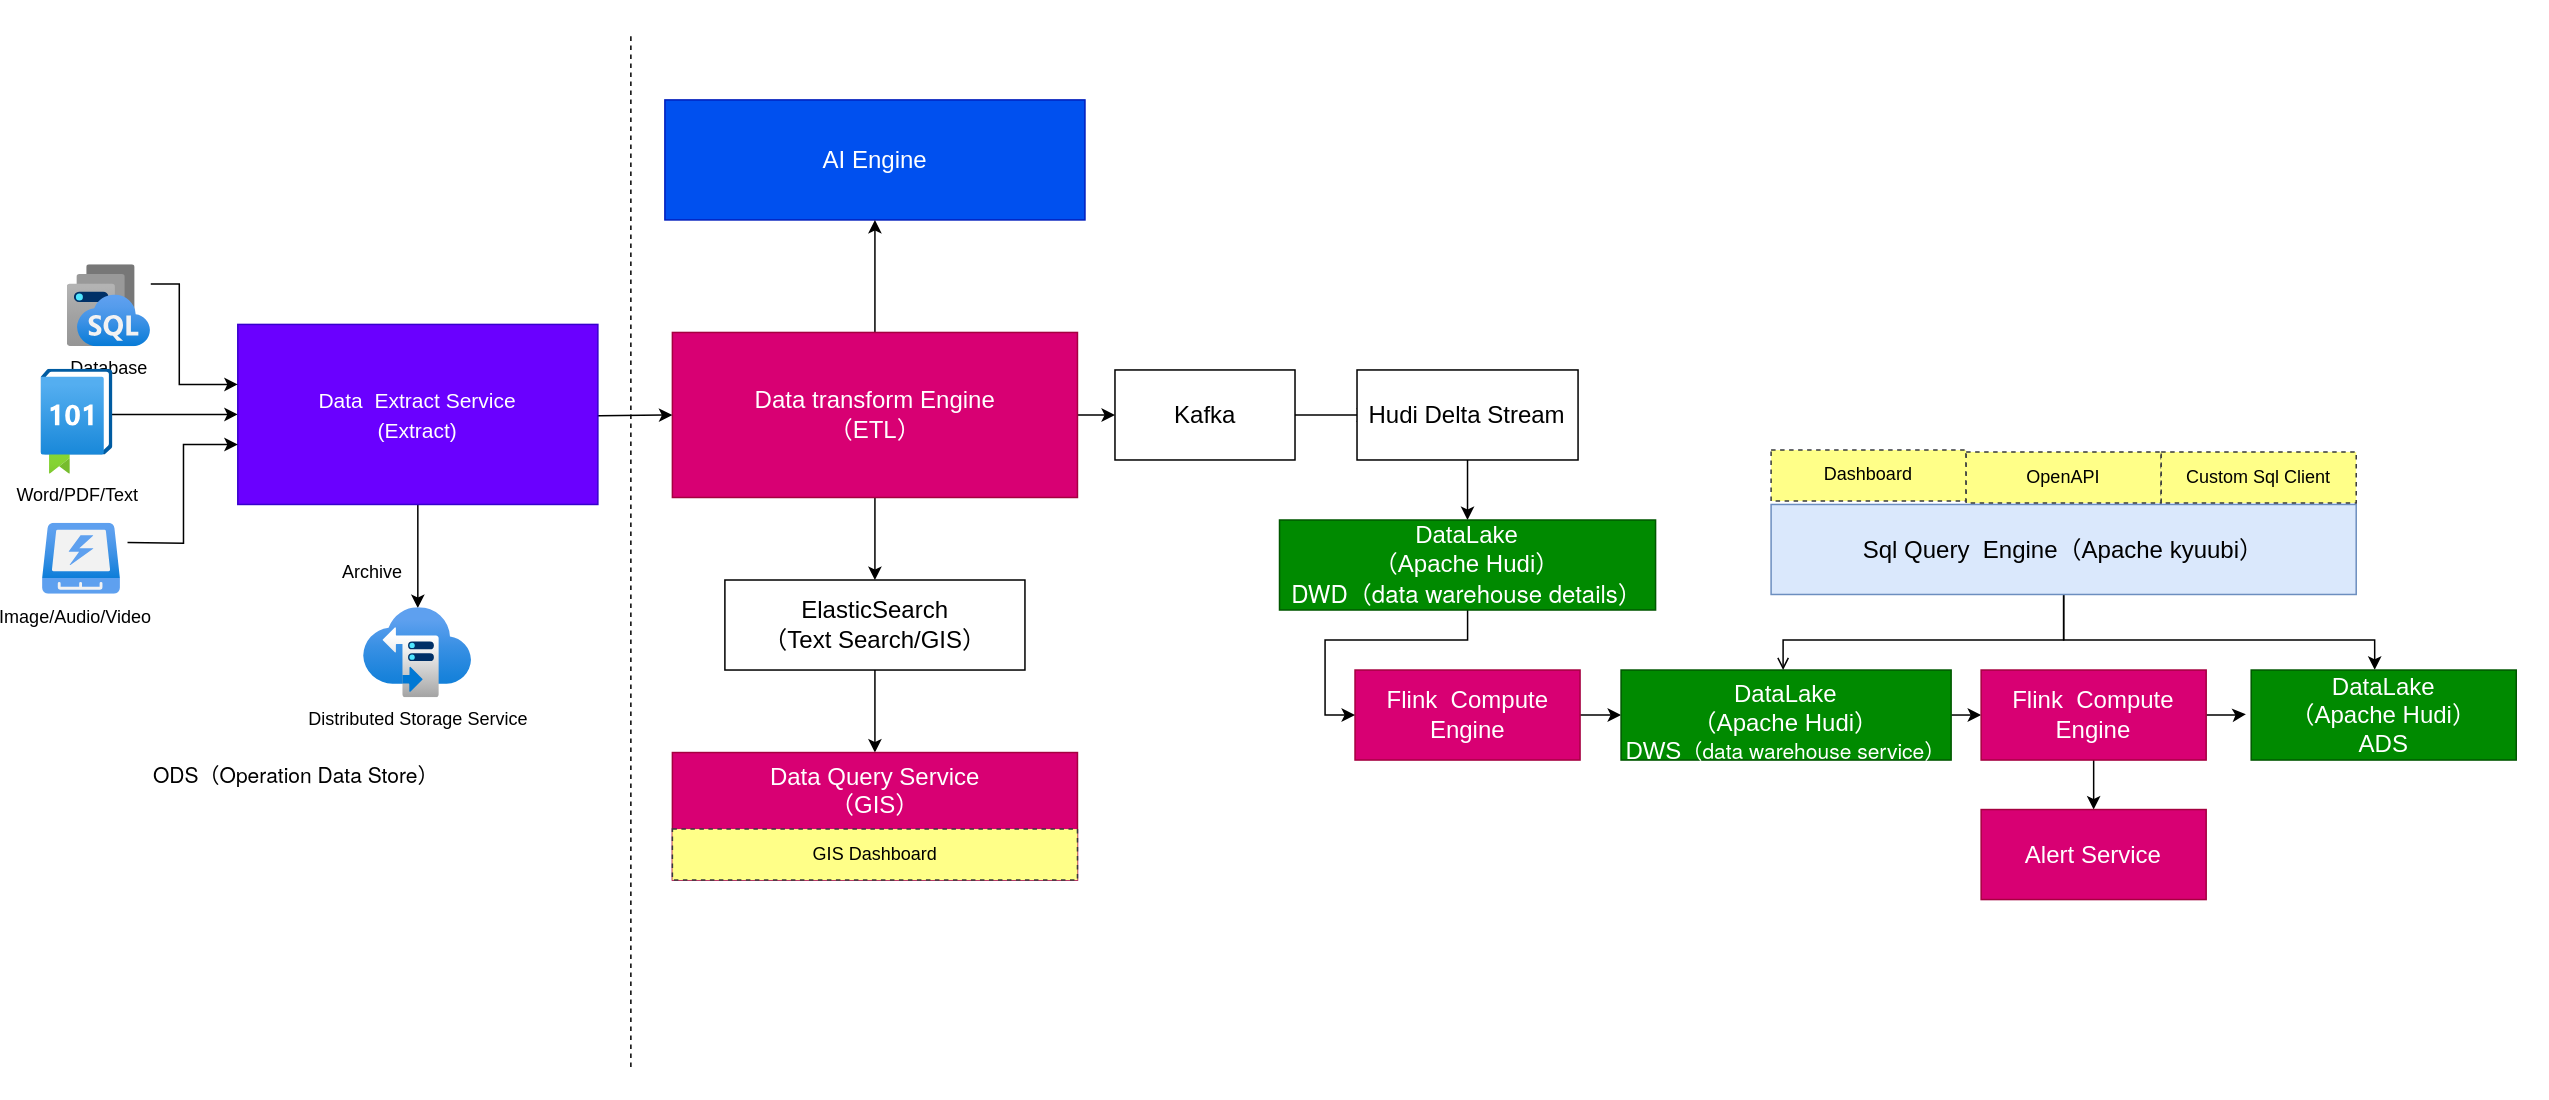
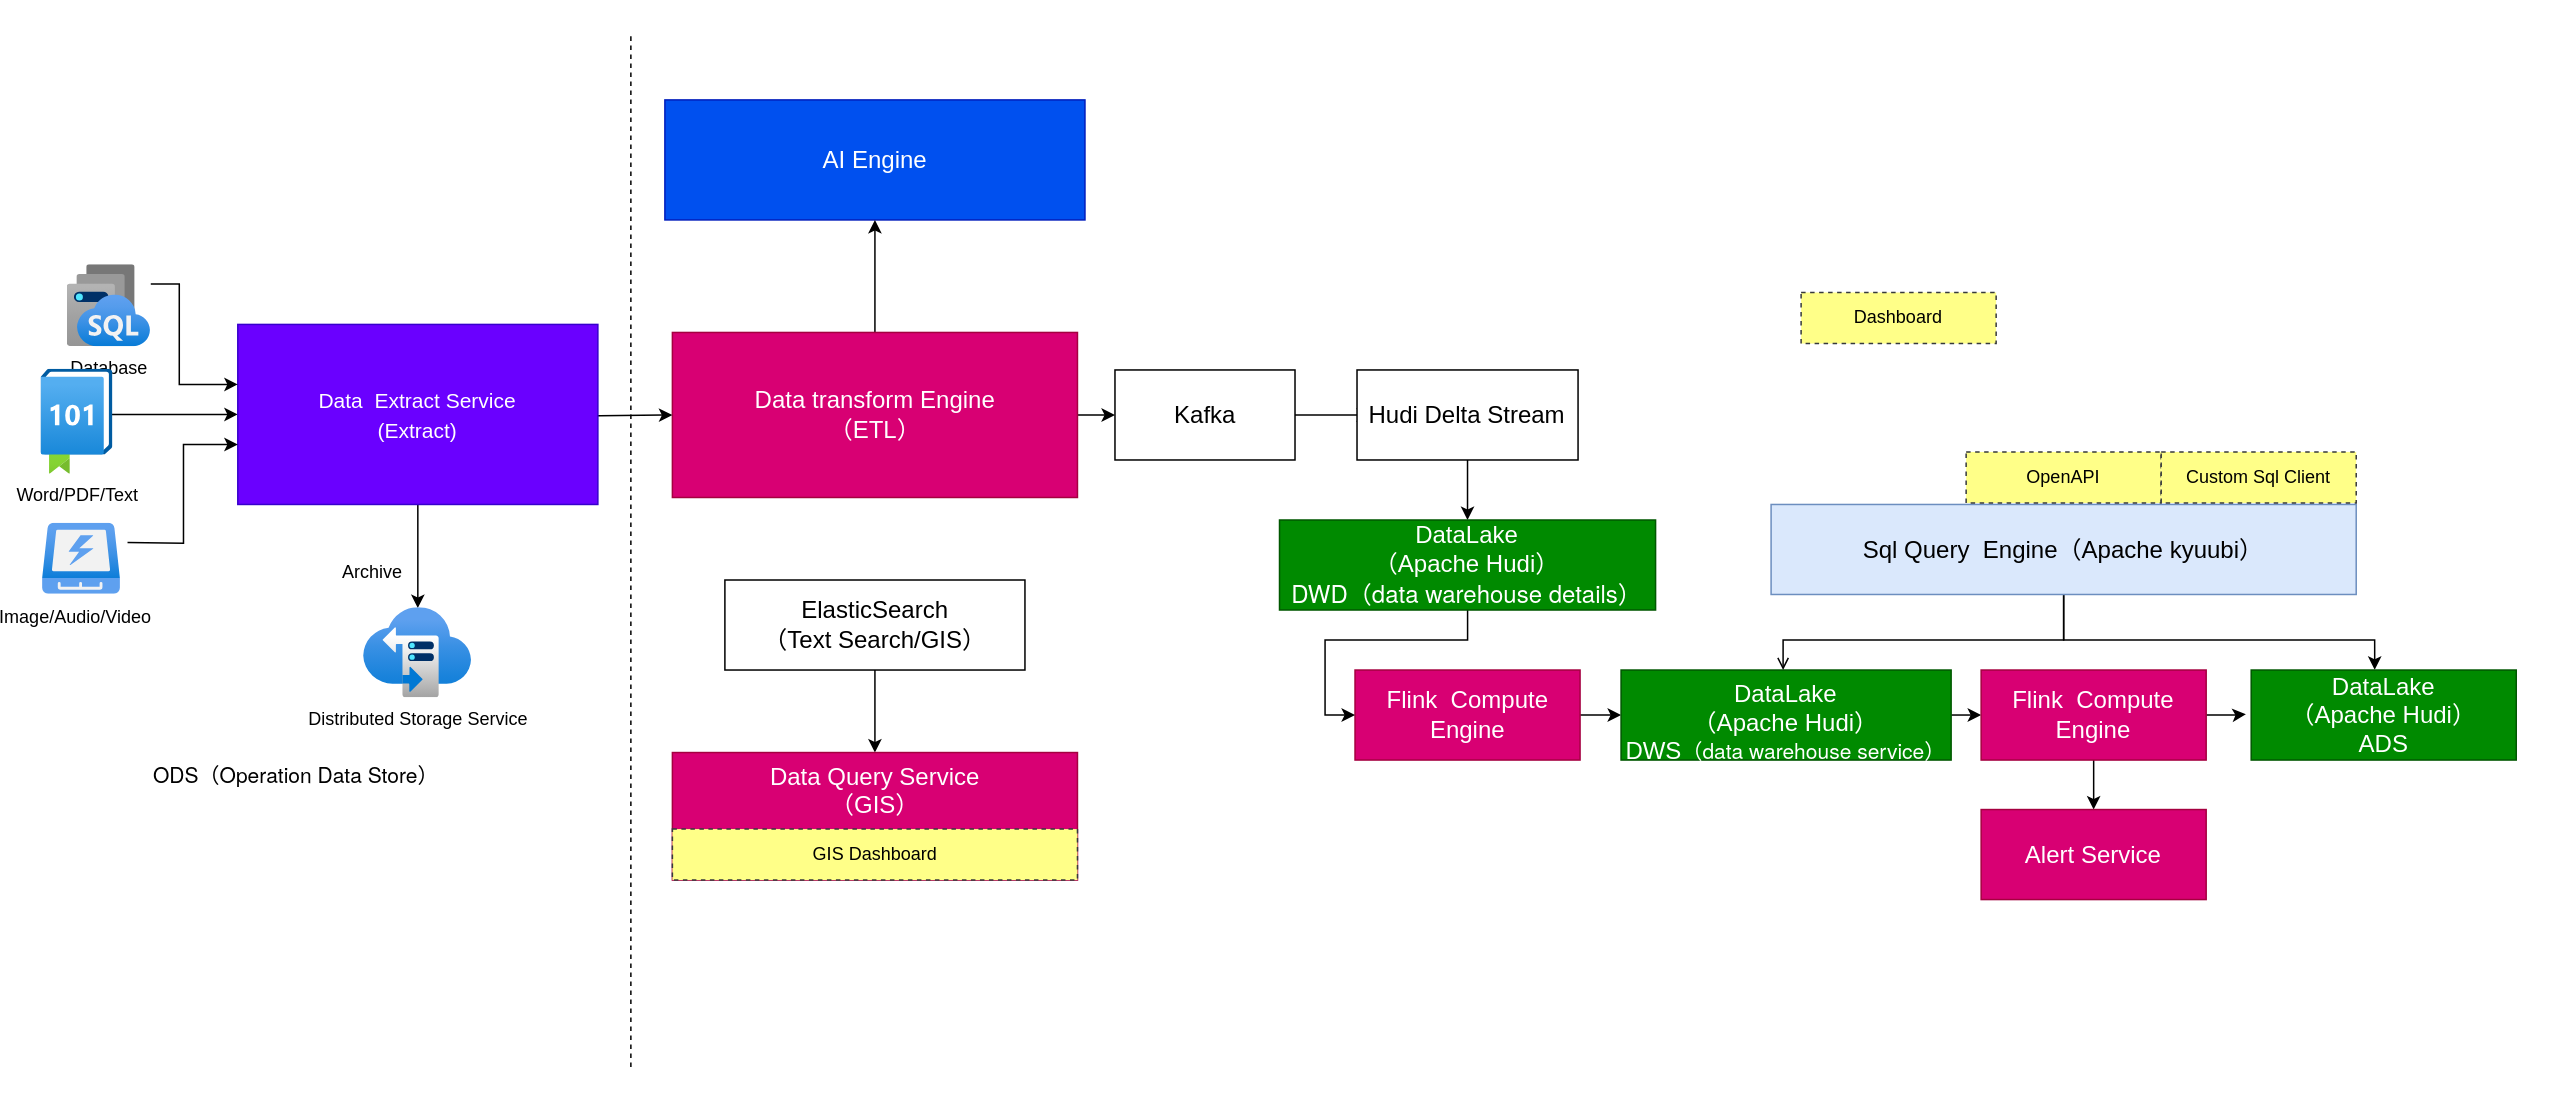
(1868, 475) -> (1898, 318)
(875, 534) -> none
